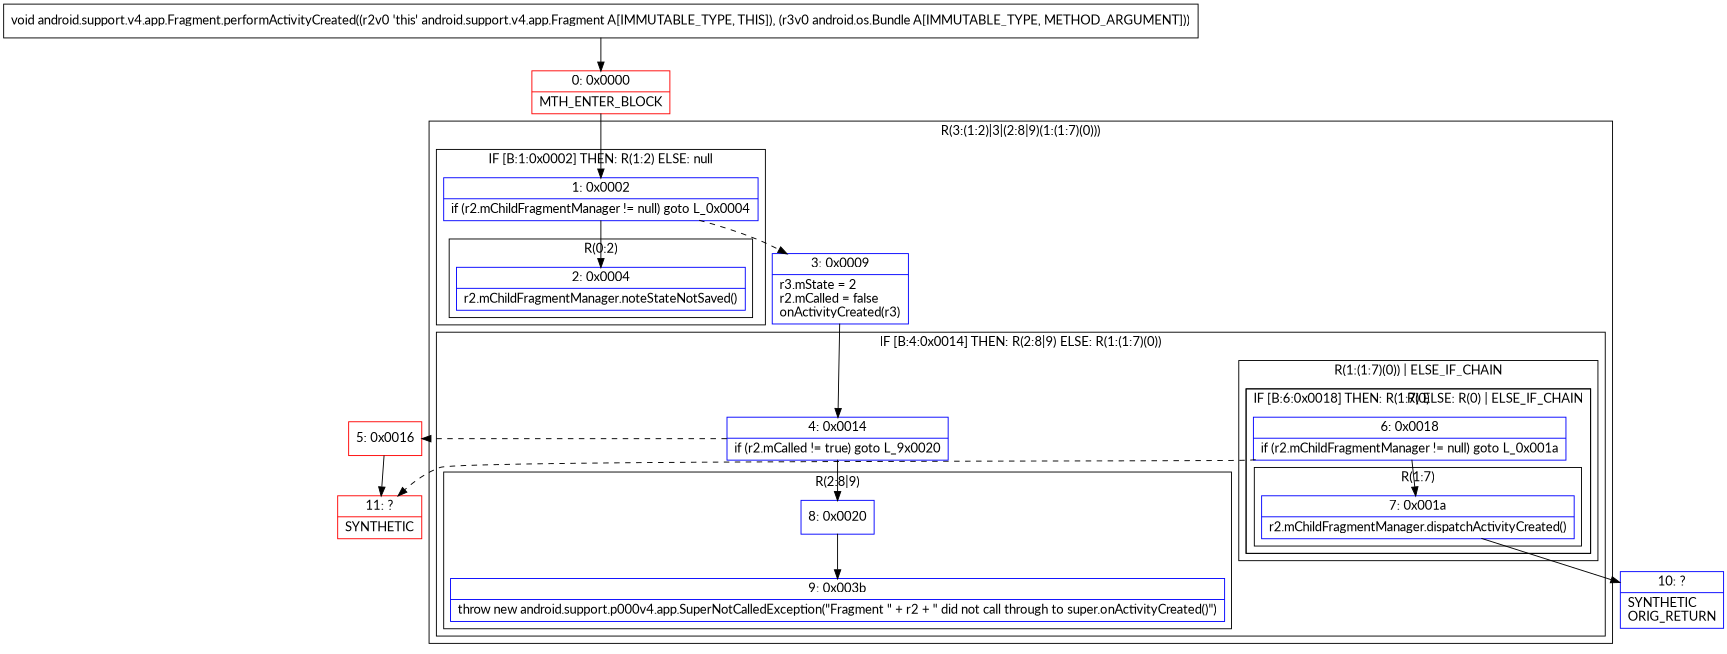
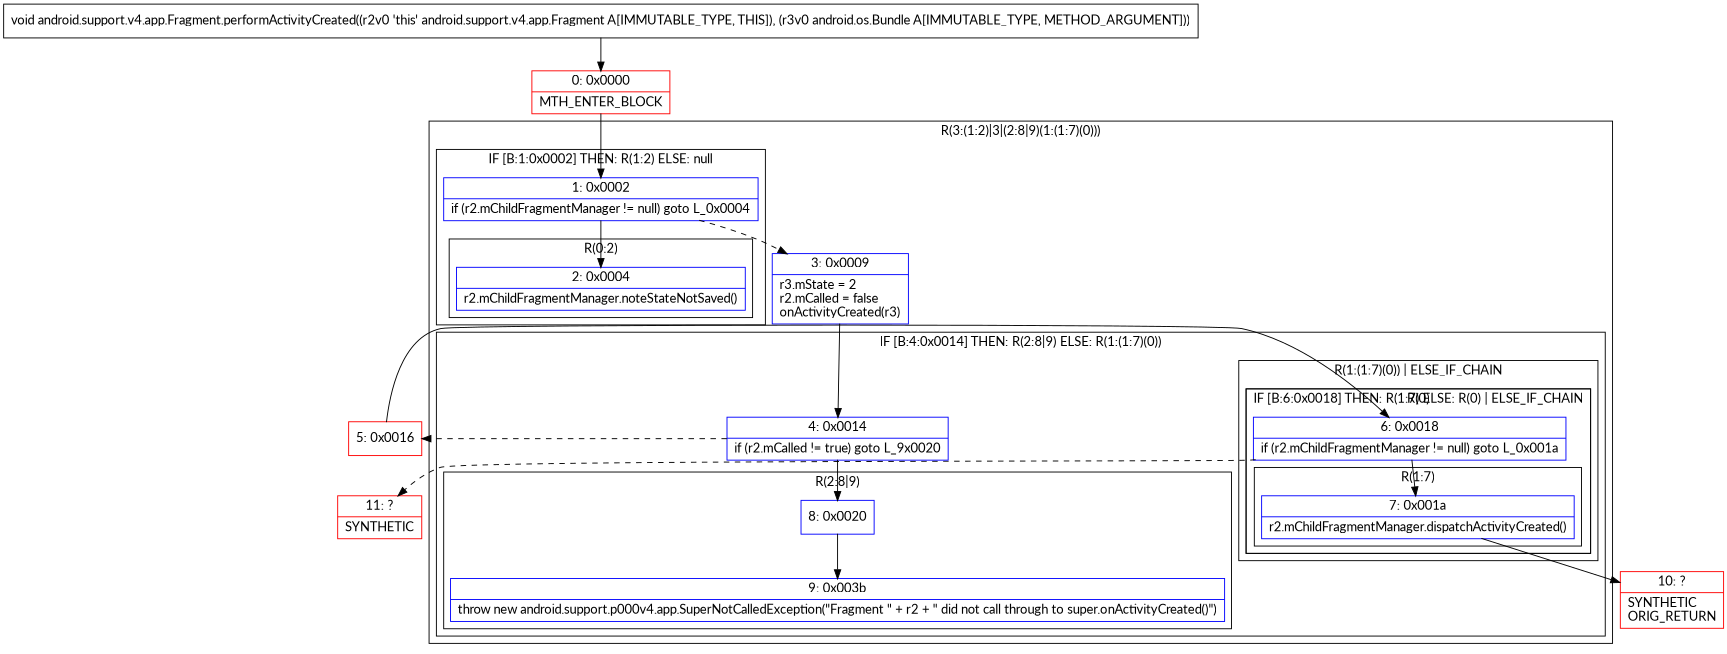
(383, 471) -> (866, 325)
(1672, 600) -> (1672, 600)
